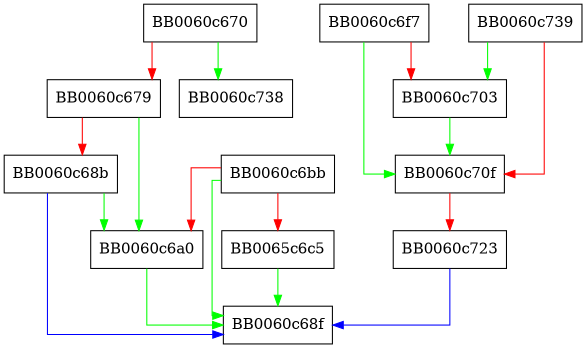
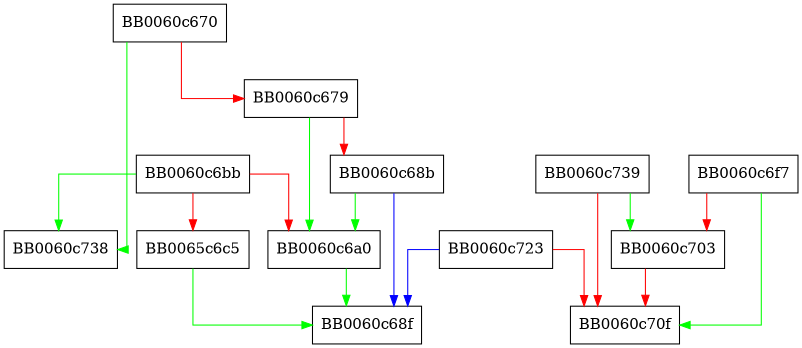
(450, 131) -> (645, 282)
(450, 206) -> (584, 257)
(212, 244) -> (74, 174)
